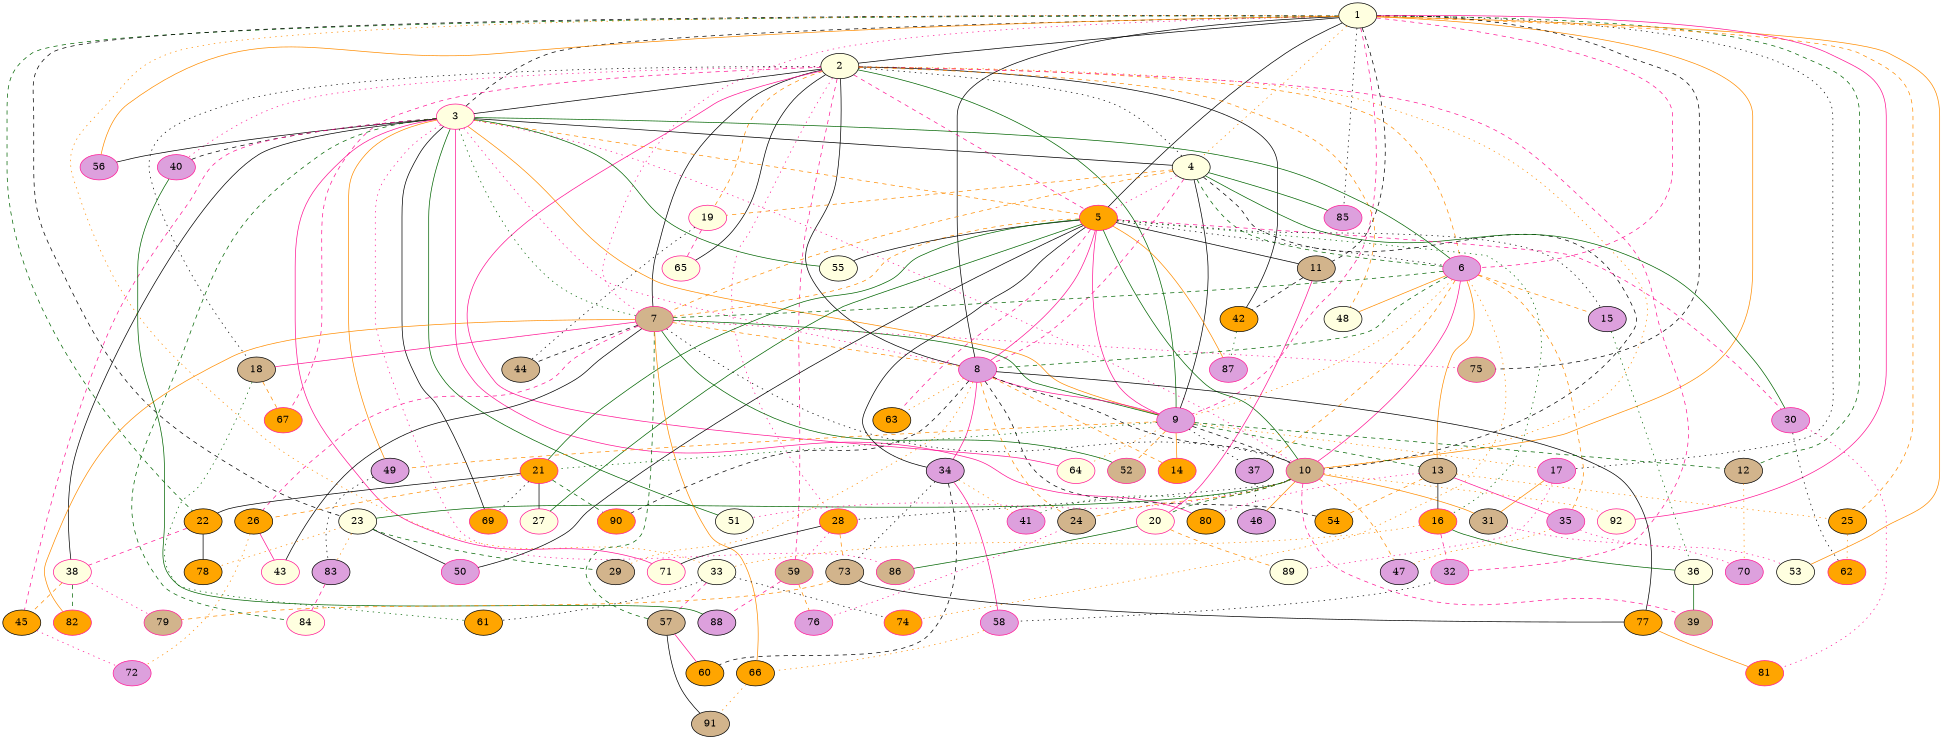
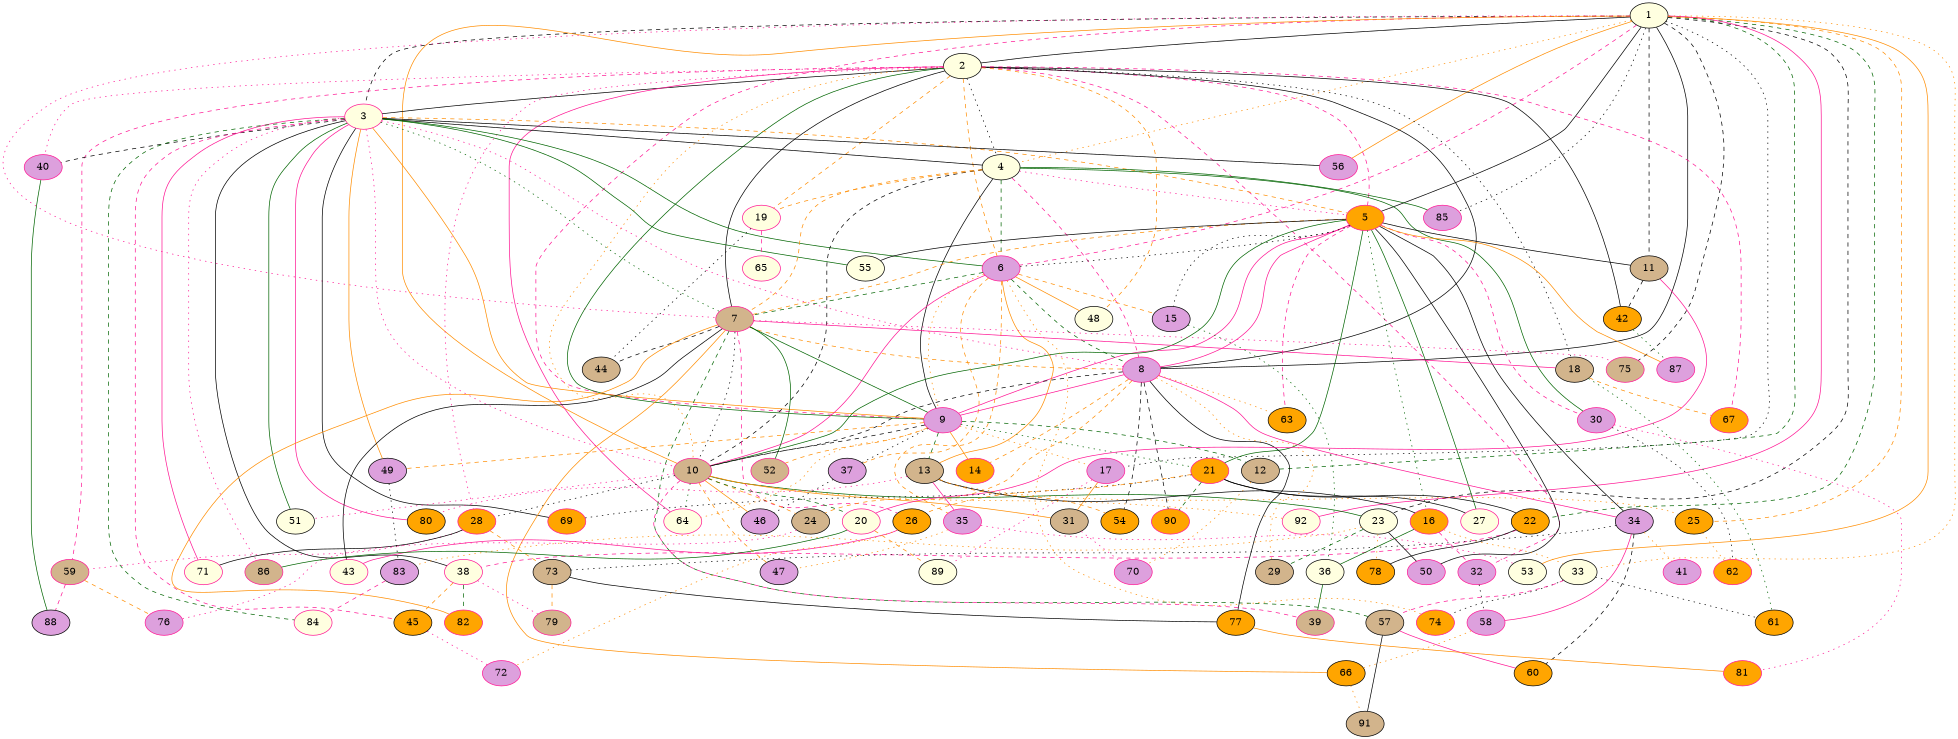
(760, 174) -> none
(1166, 496) -> (688, 496)
